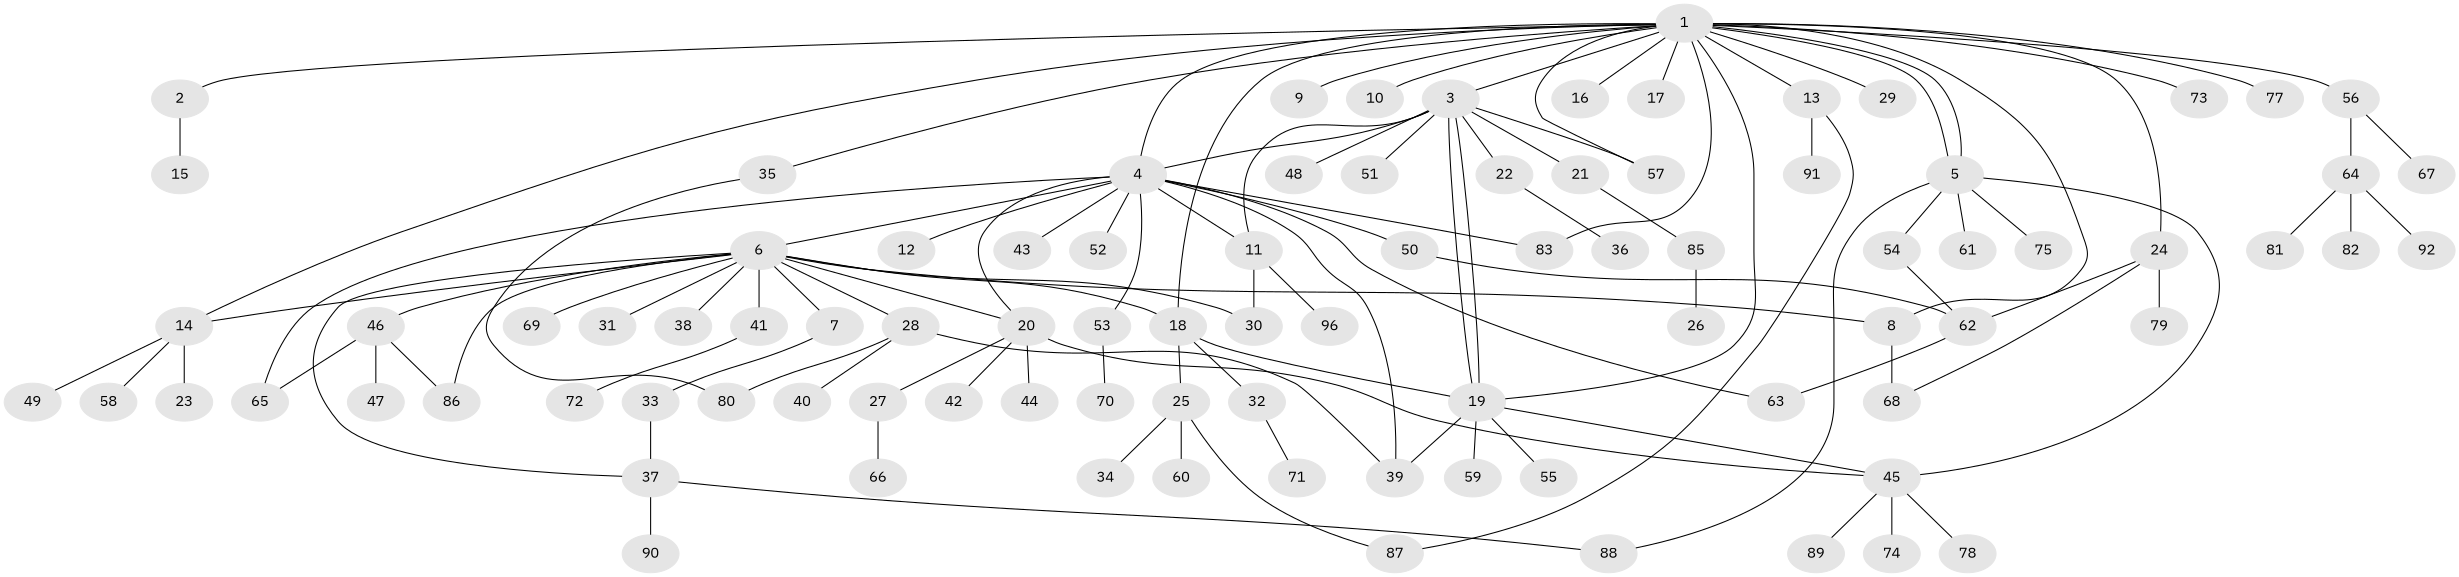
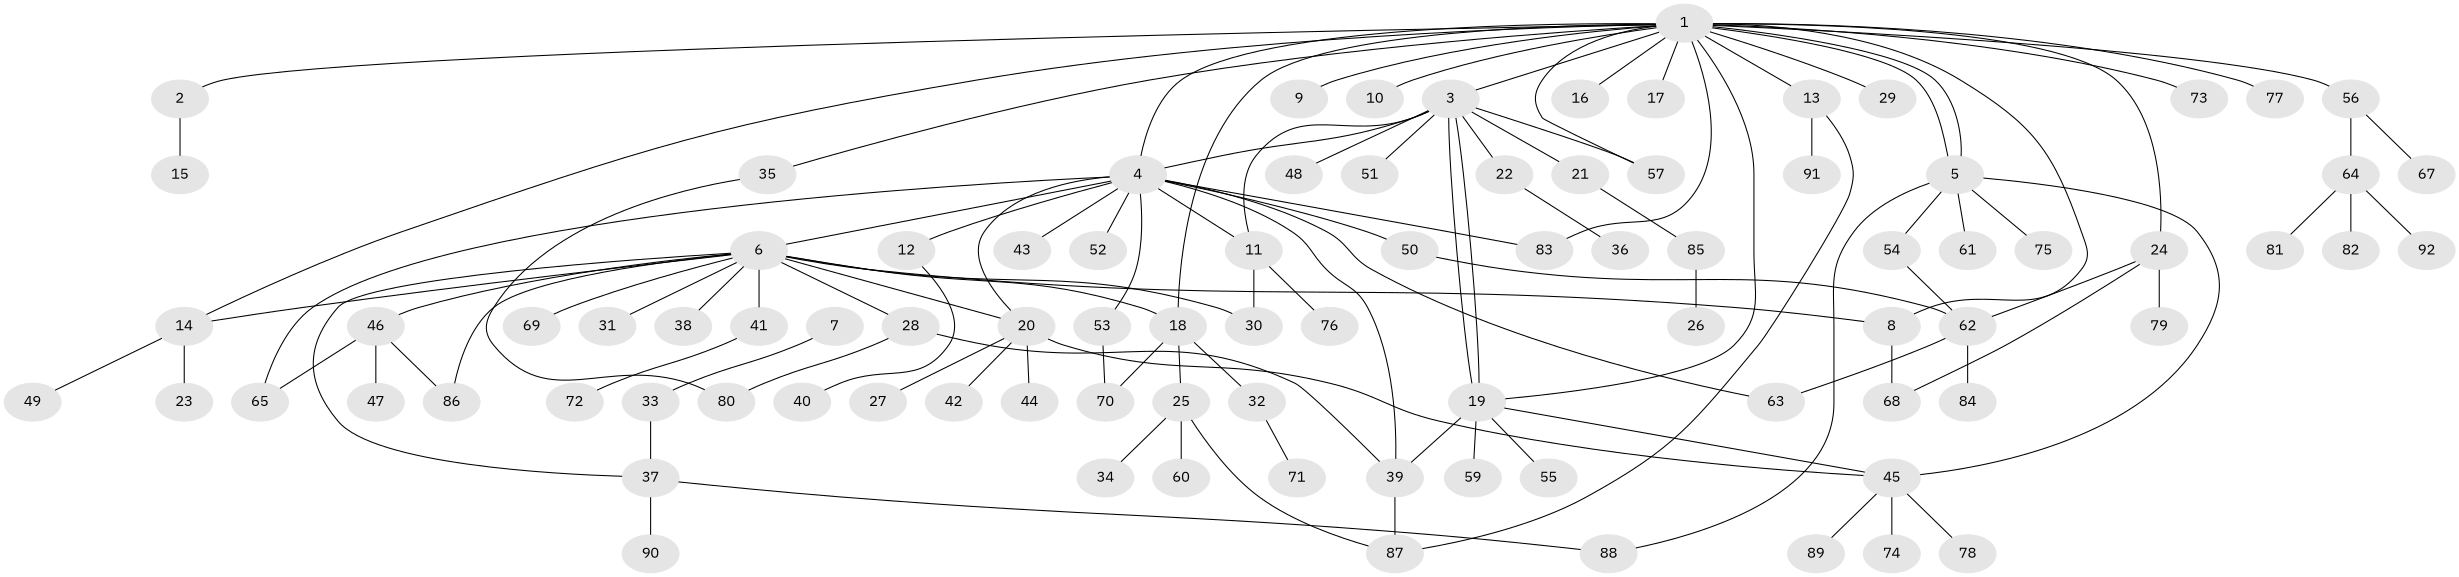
(797, 288) -> none
(1330, 326) -> (1330, 326)
(856, 364) -> (932, 362)
(1324, 371) -> (1137, 369)
(108, 402) -> none
none -> (1968, 402)
(878, 478) -> none
none -> (1395, 516)
